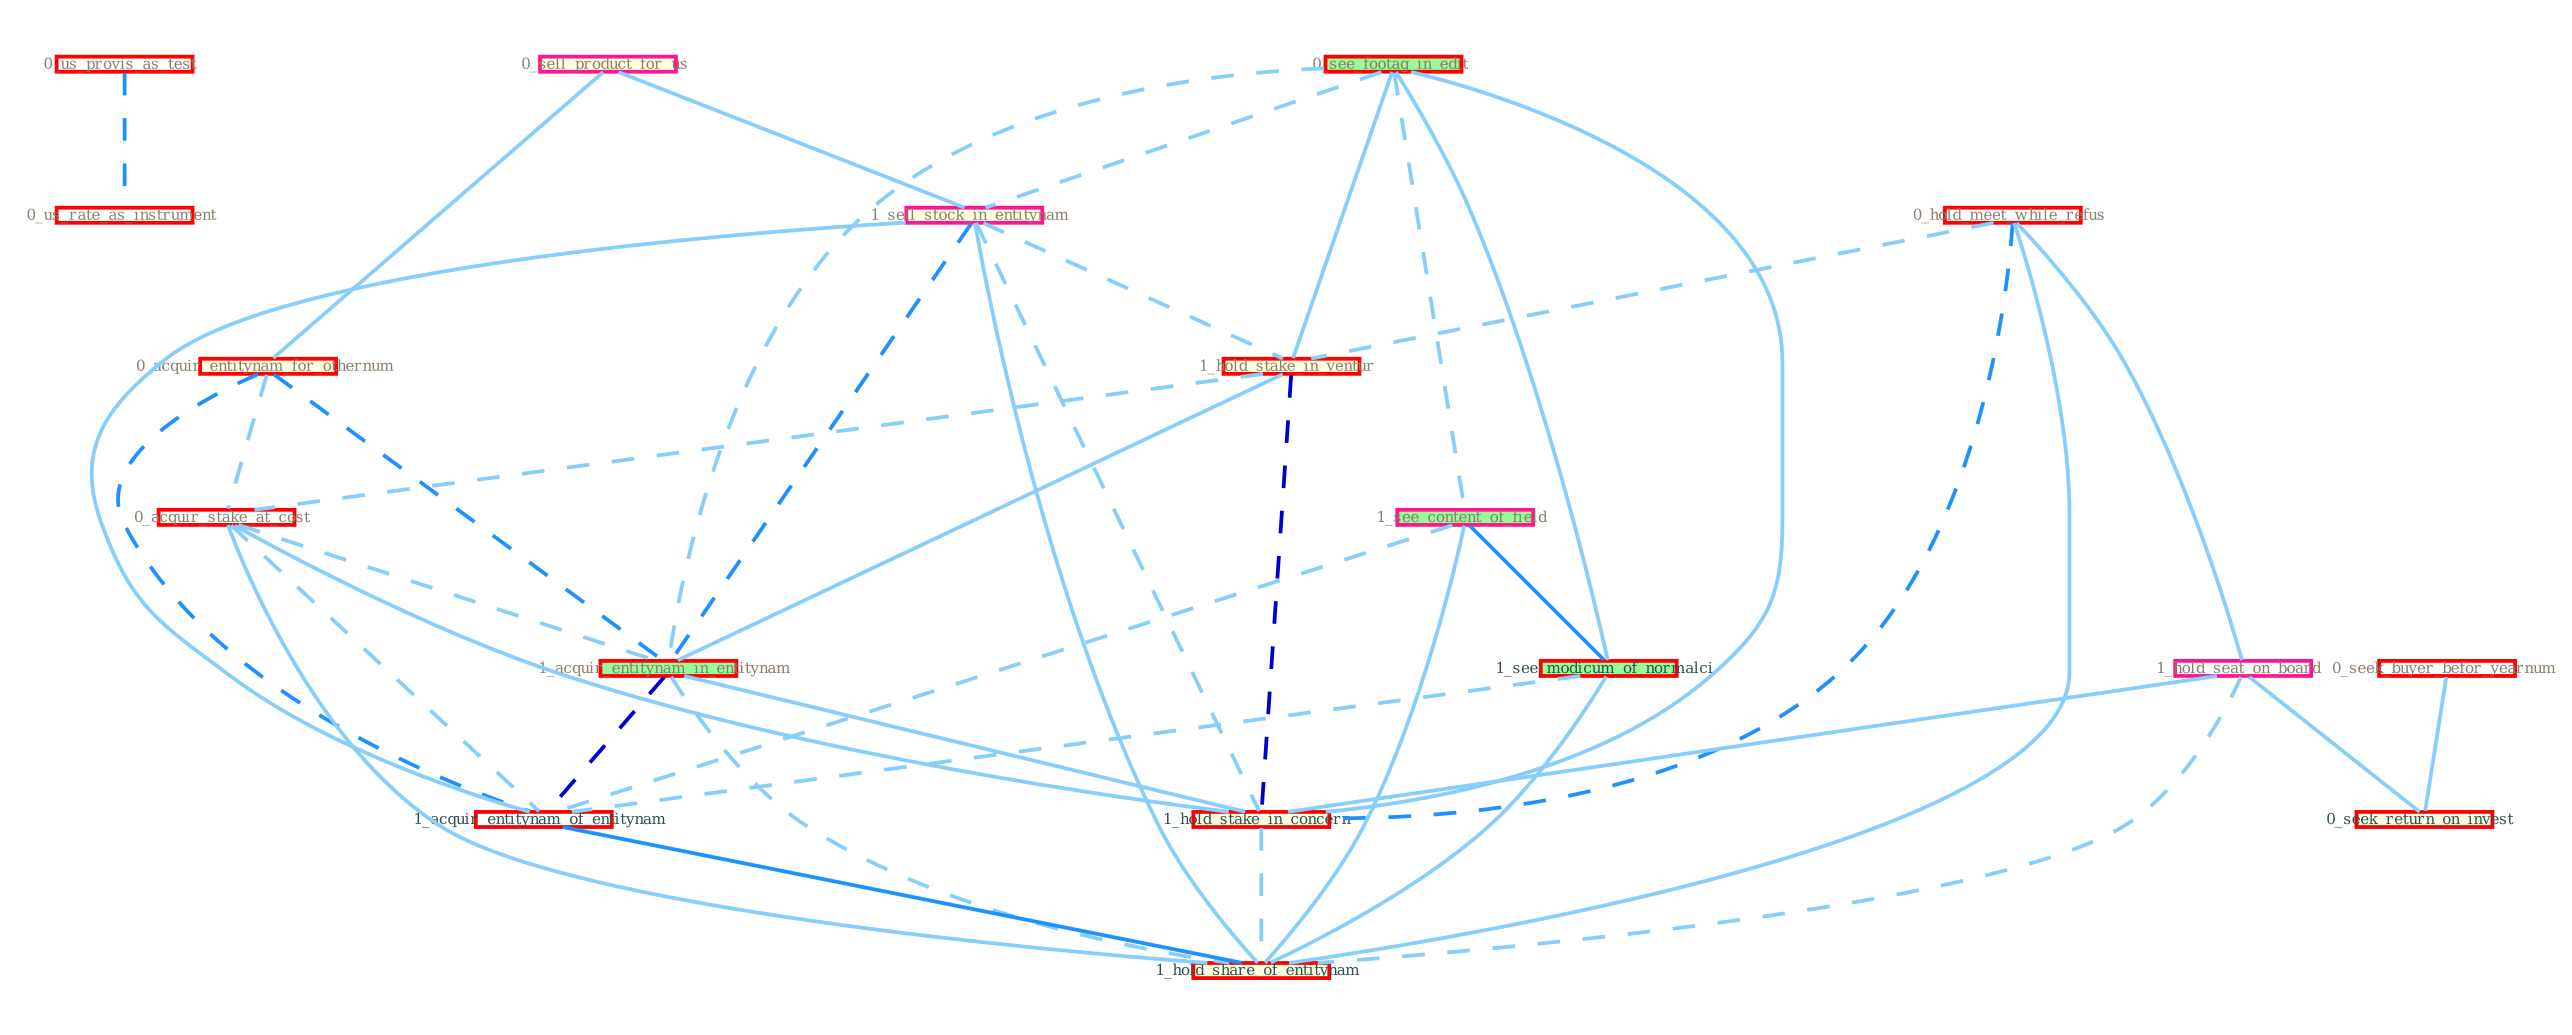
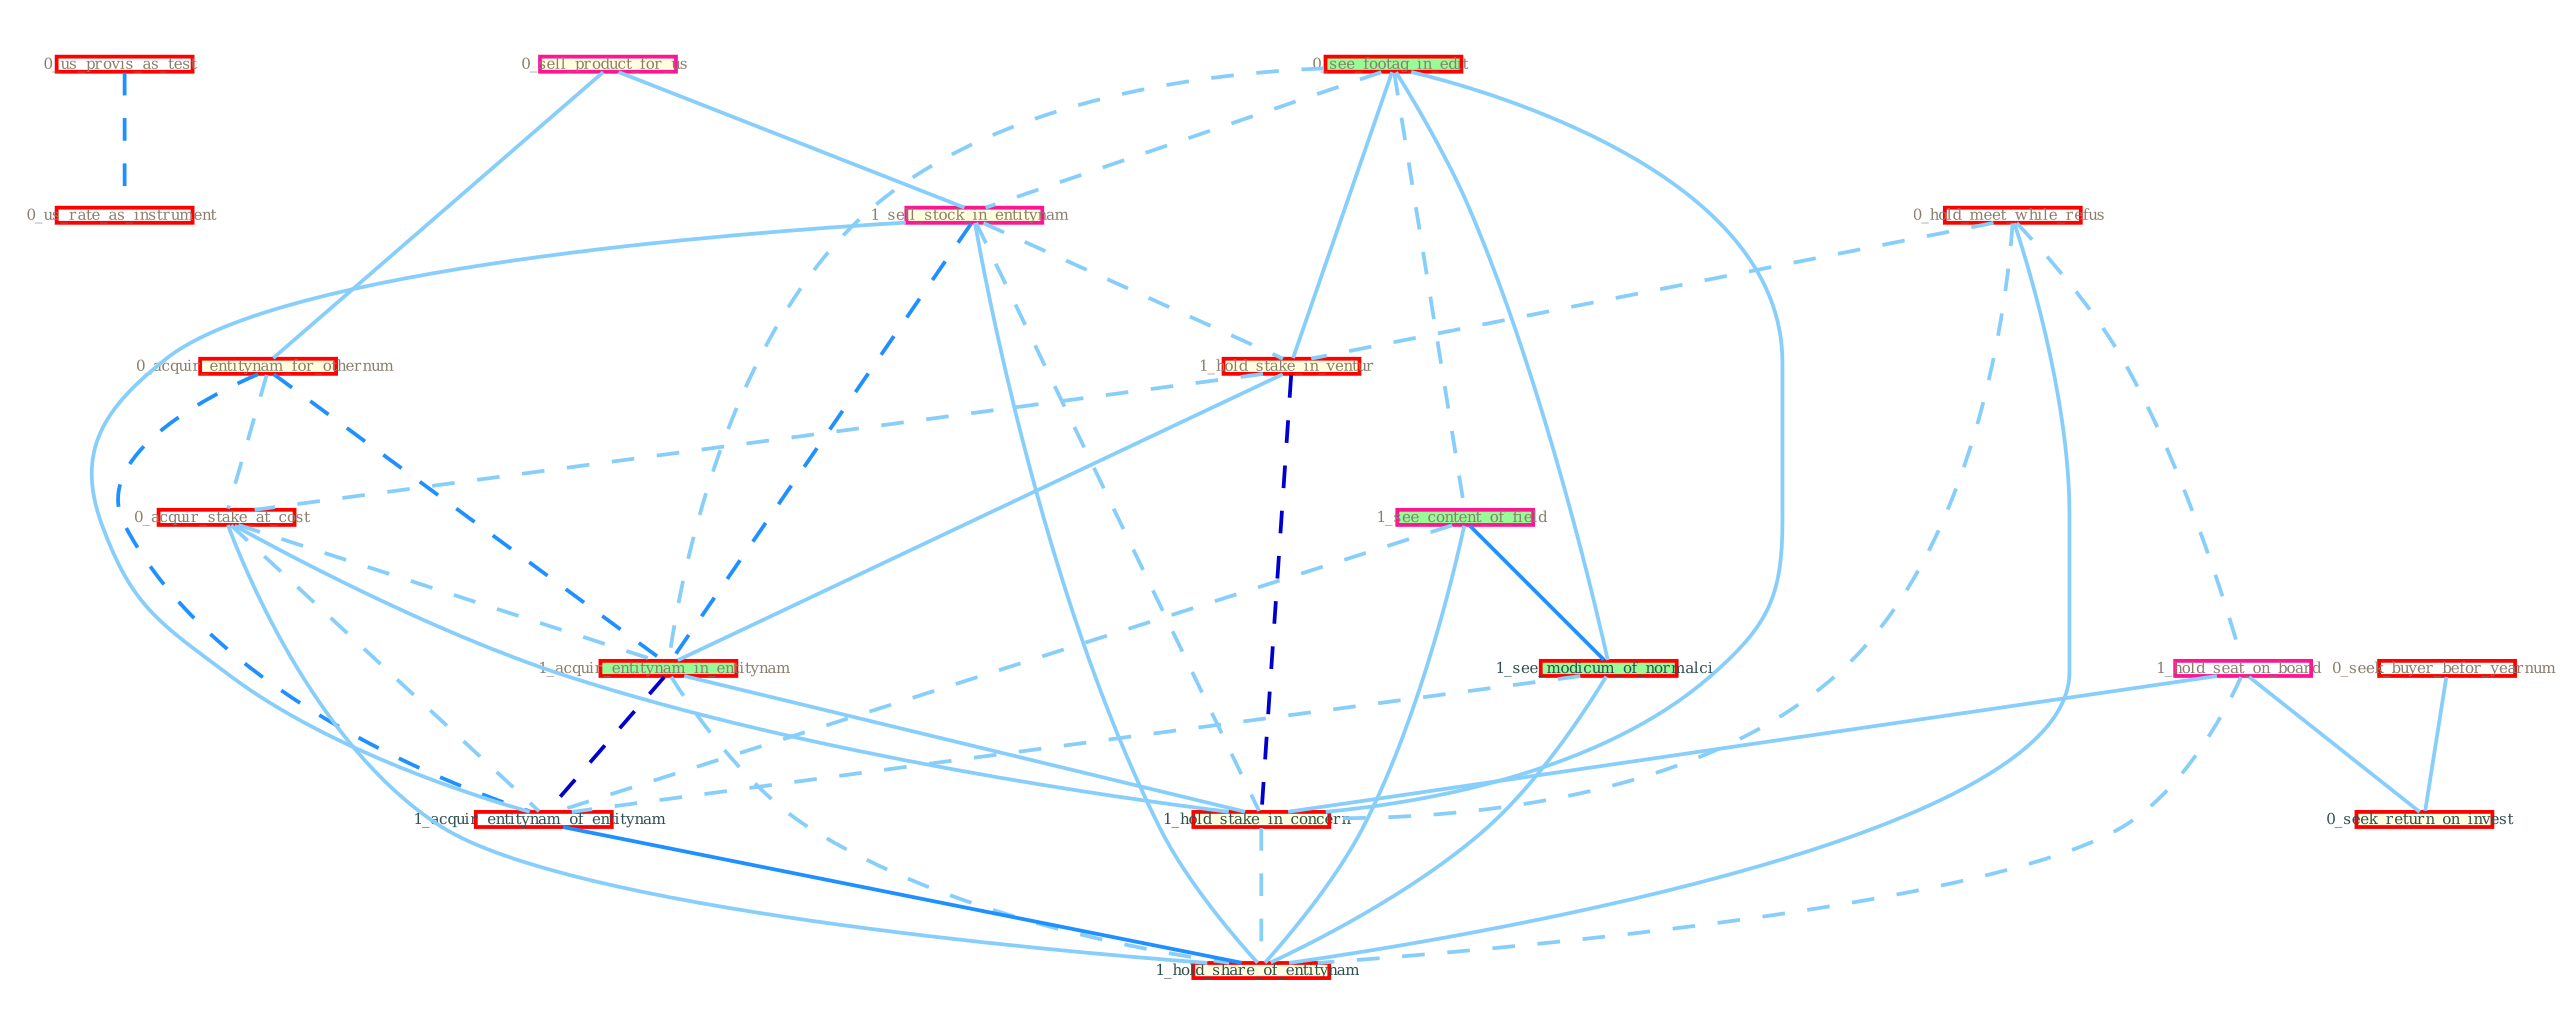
(2157, 427) -> (2157, 427)
(1820, 687) -> (1820, 687)
